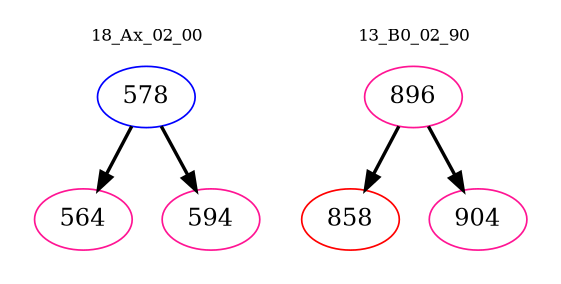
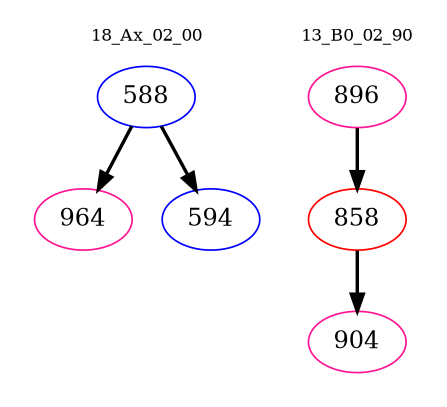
(146, 97) -> (146, 97)
(442, 151) -> (357, 272)
(83, 219) -> (83, 219)
(211, 219) -> (211, 219)
